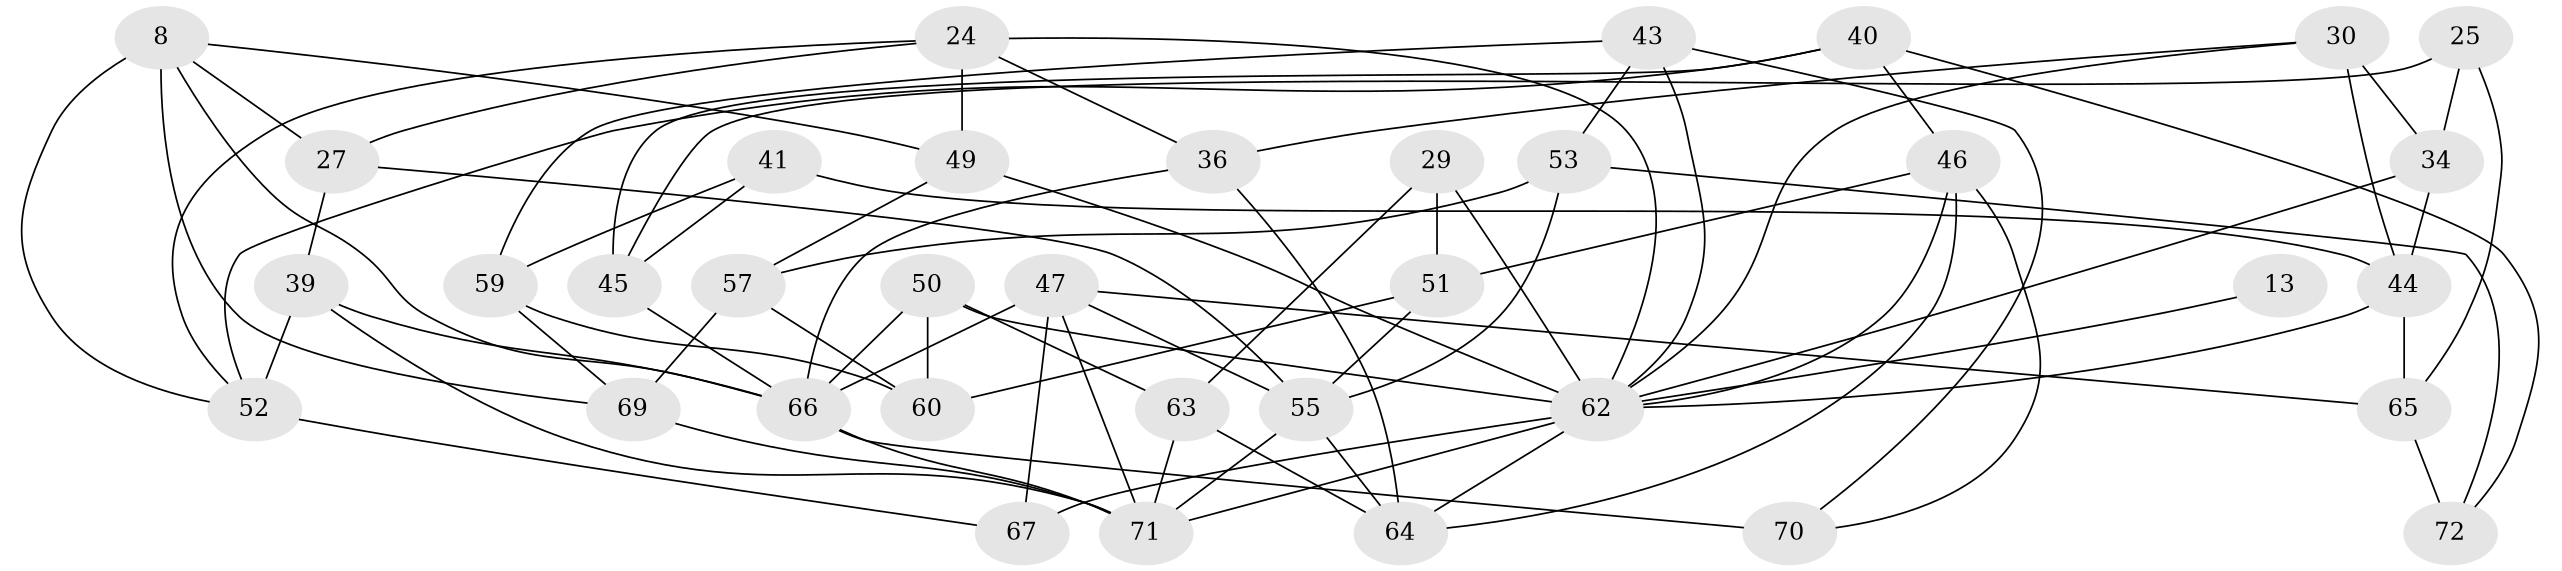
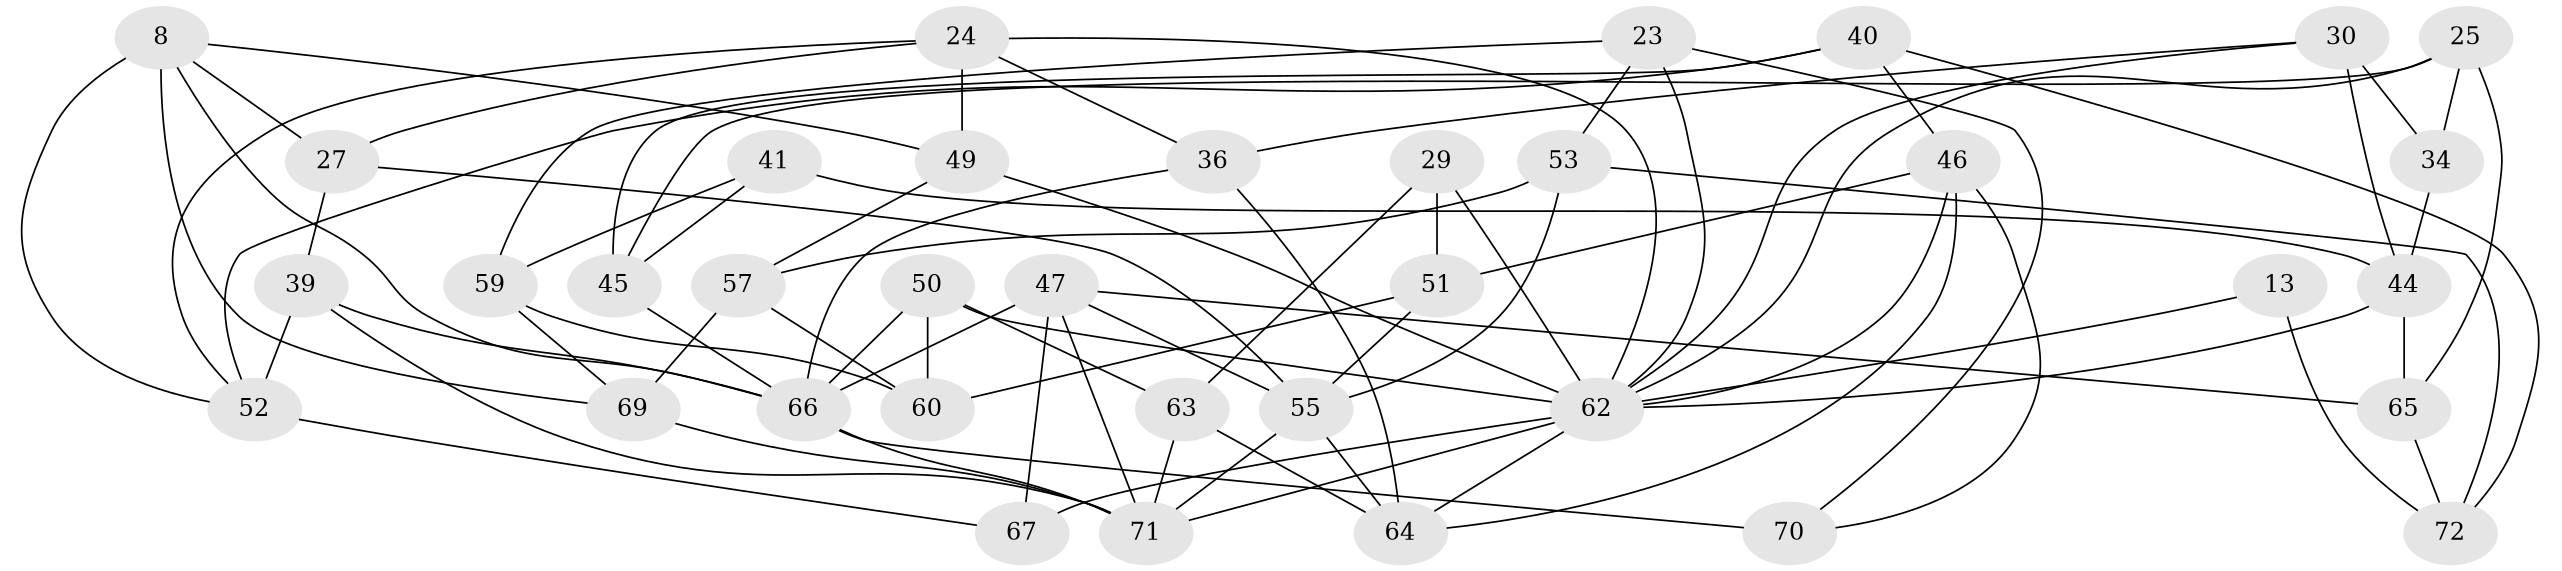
(1649, 38) -> (1649, 38)
(2037, 285) -> (1908, 123)
none -> (2333, 427)
